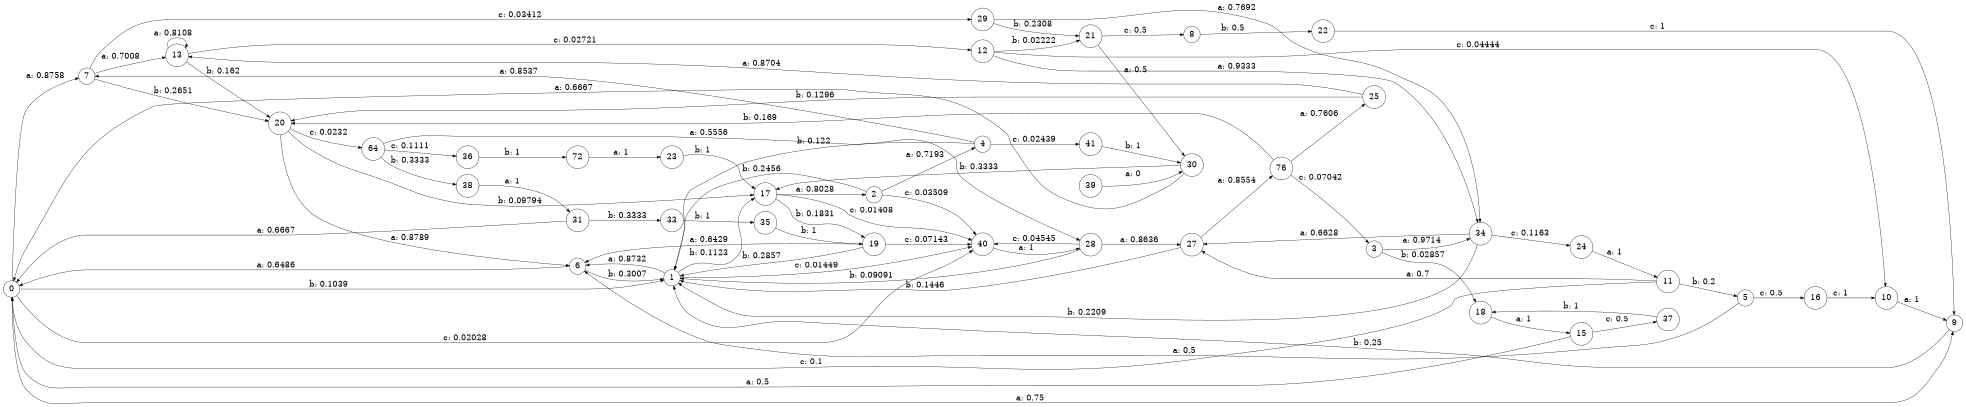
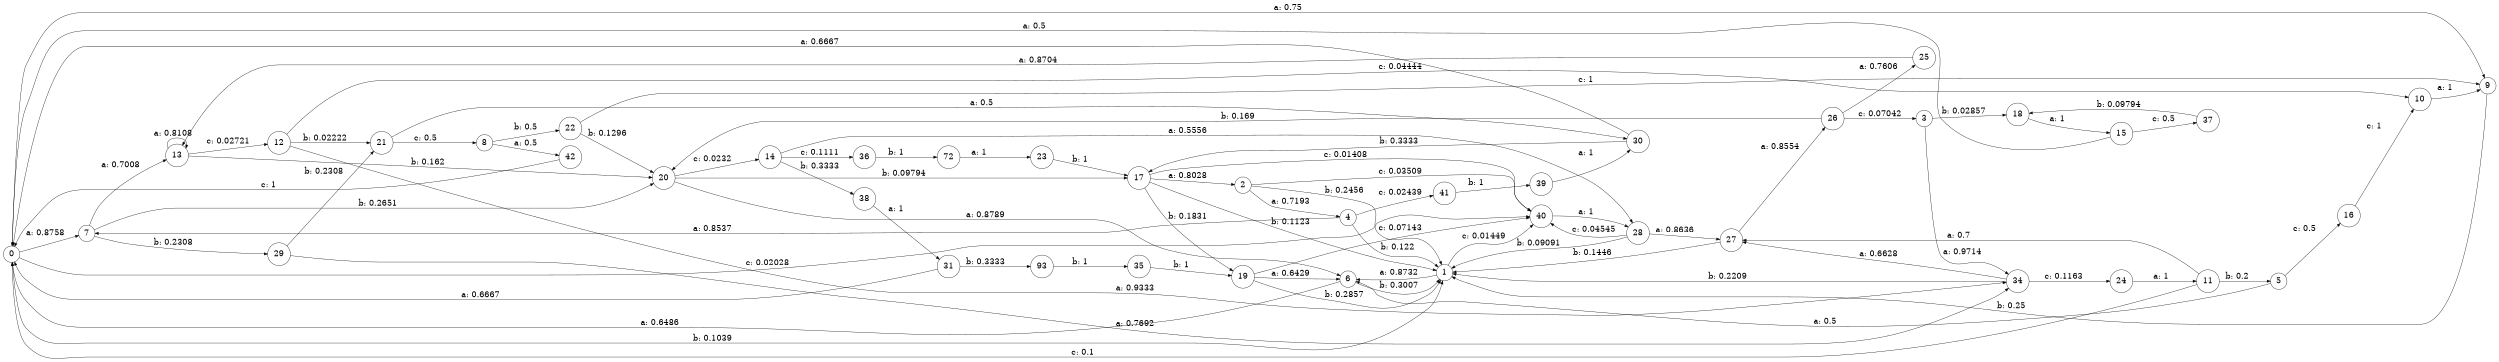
(523, 15) -> (177, 243)
(828, 100) -> (615, 152)
(373, 149) -> (770, 157)
(1140, 154) -> (1491, 189)
none -> (570, 157)
(1281, 168) -> (1833, 119)
(1143, 174) -> (1596, 153)
(672, 220) -> (1042, 267)
(737, 257) -> (1290, 232)
(1581, 306) -> (2121, 105)
